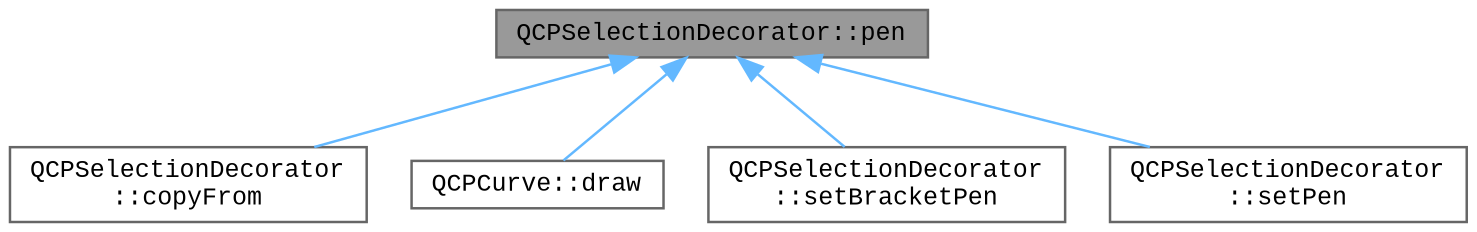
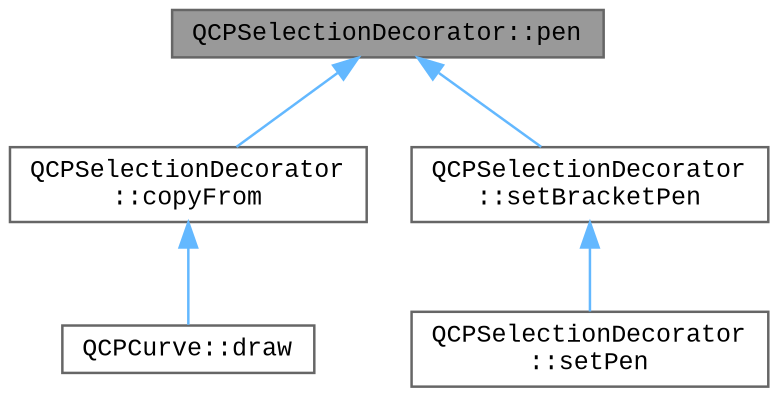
(985, 105) -> (590, 280)
(615, 117) -> (188, 286)
